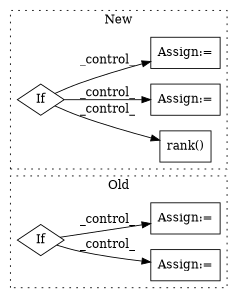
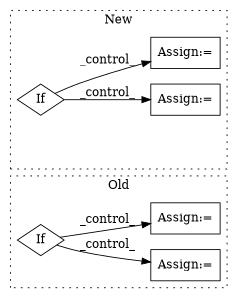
(185, 146) -> none
